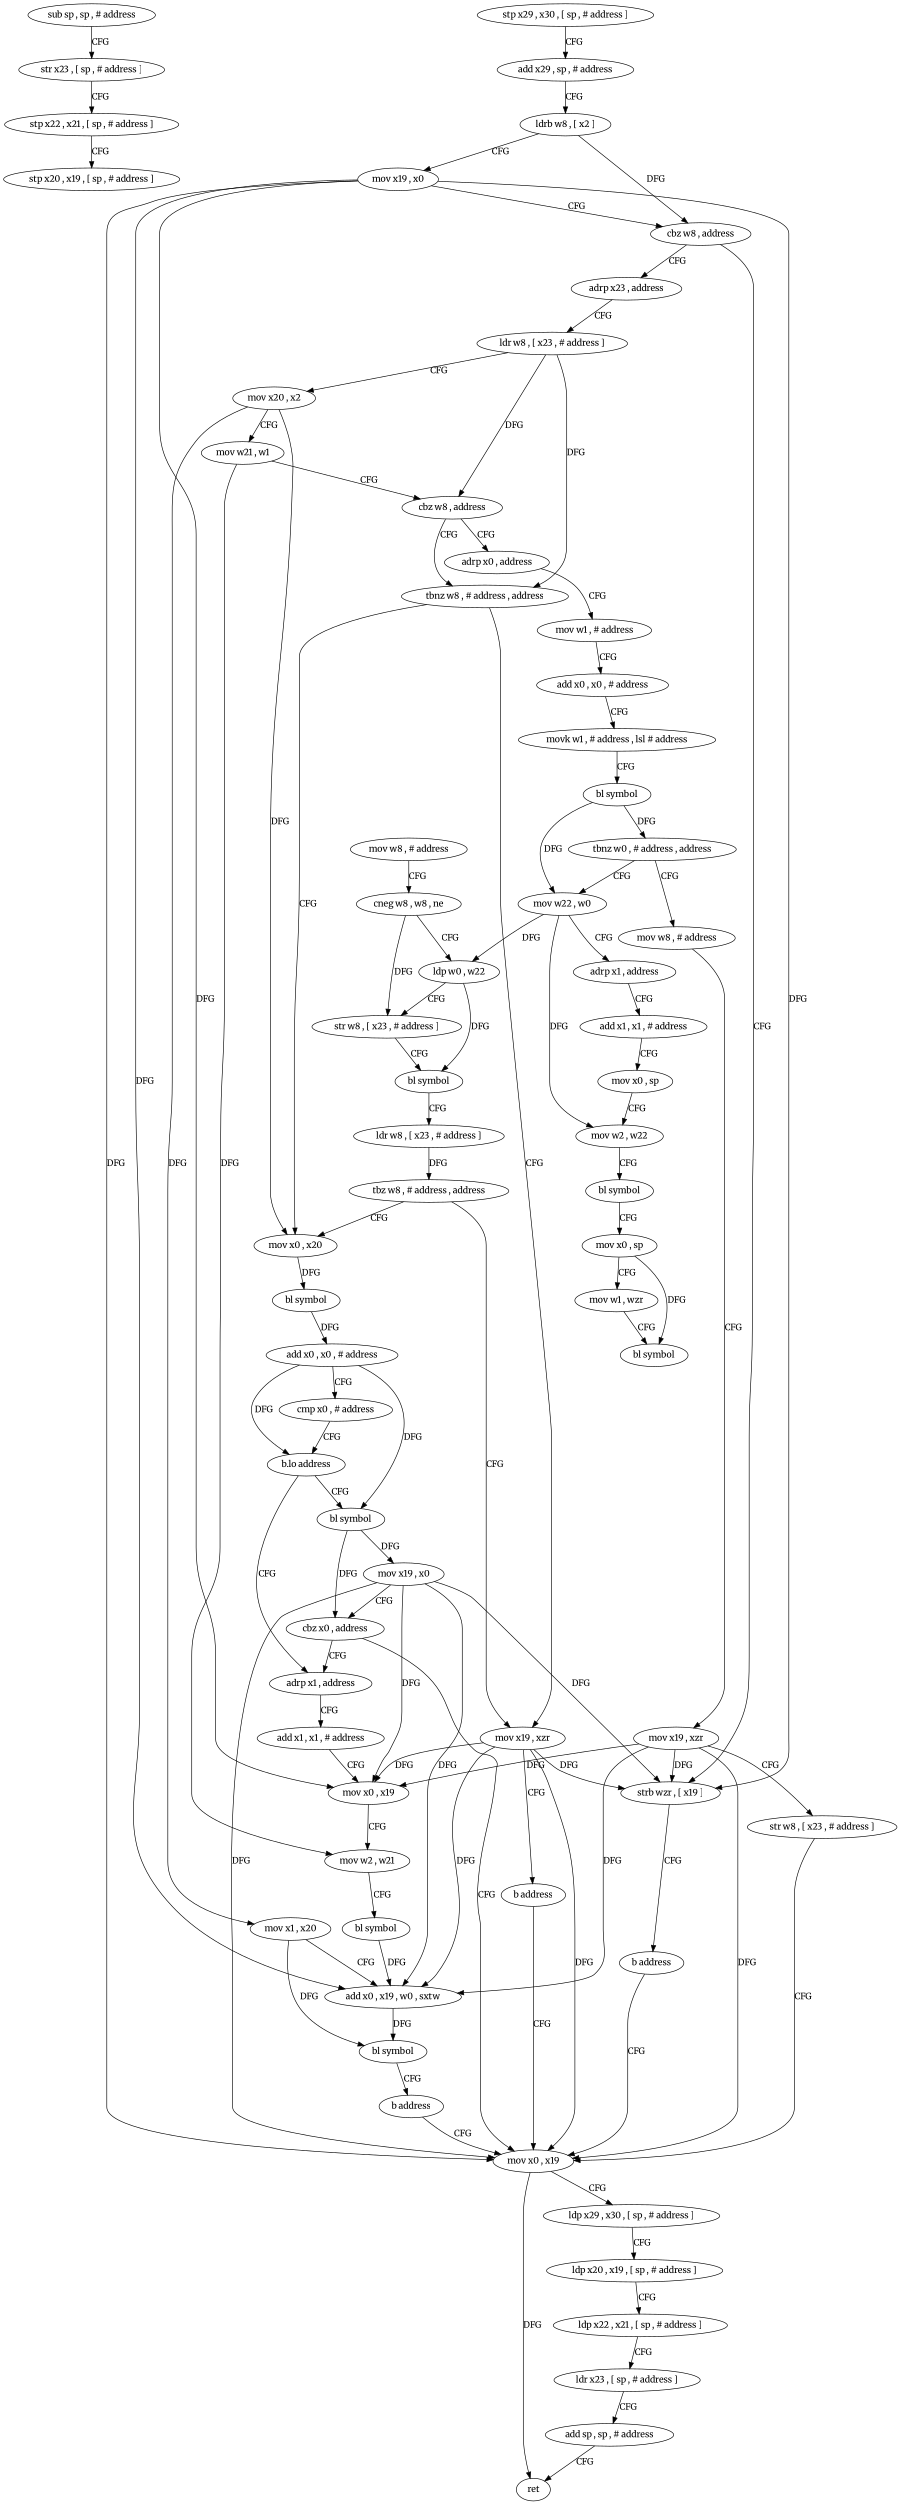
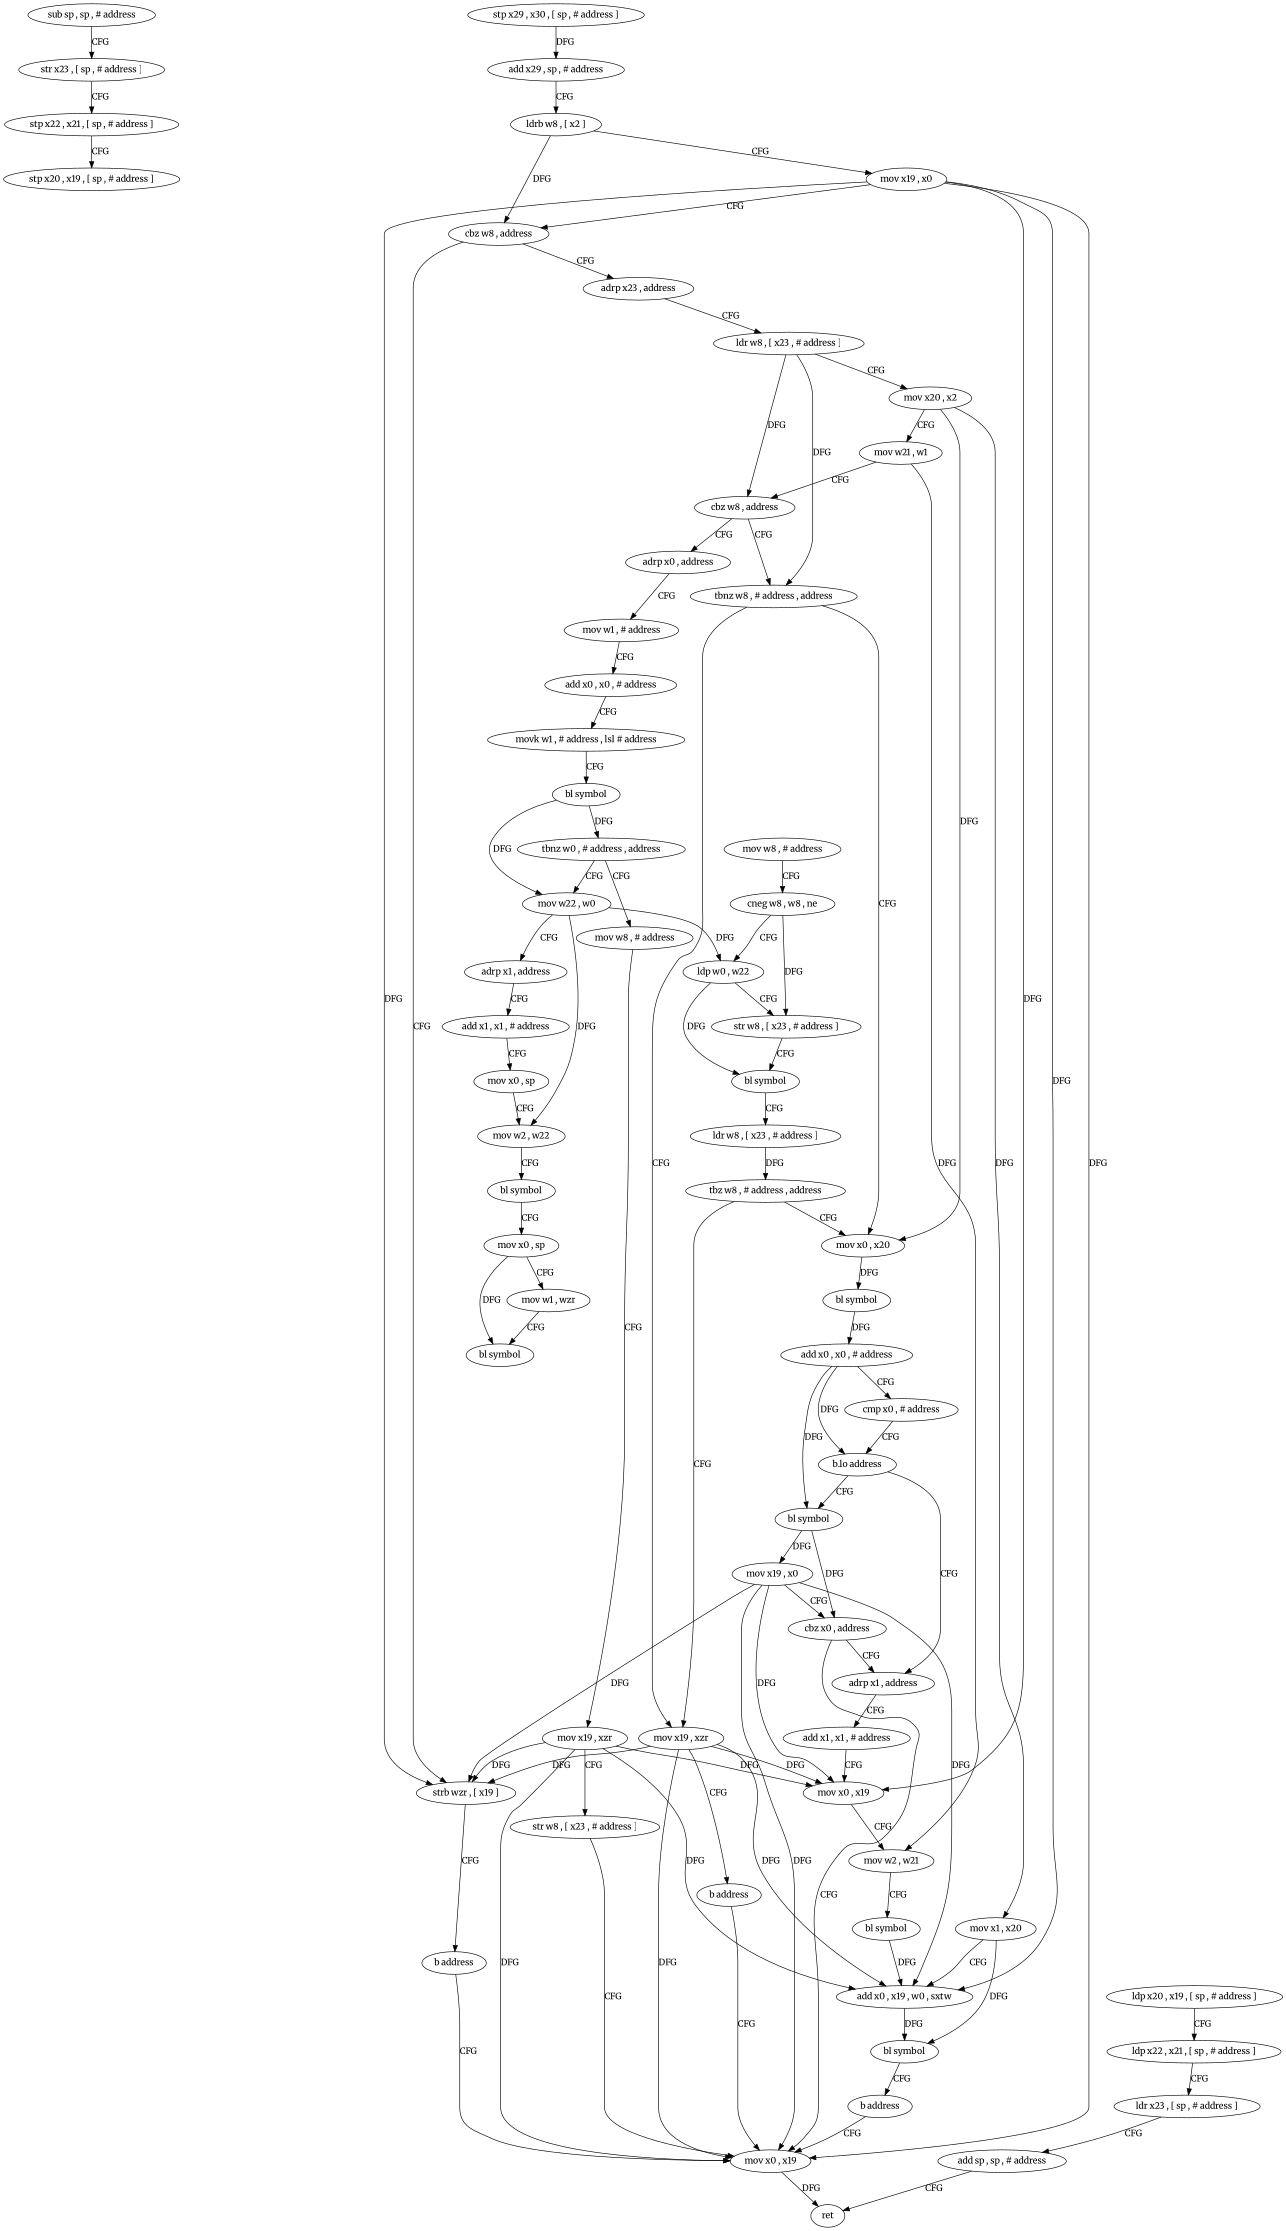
(574, 42) -> (565, 42)
(632, 2216) -> none
